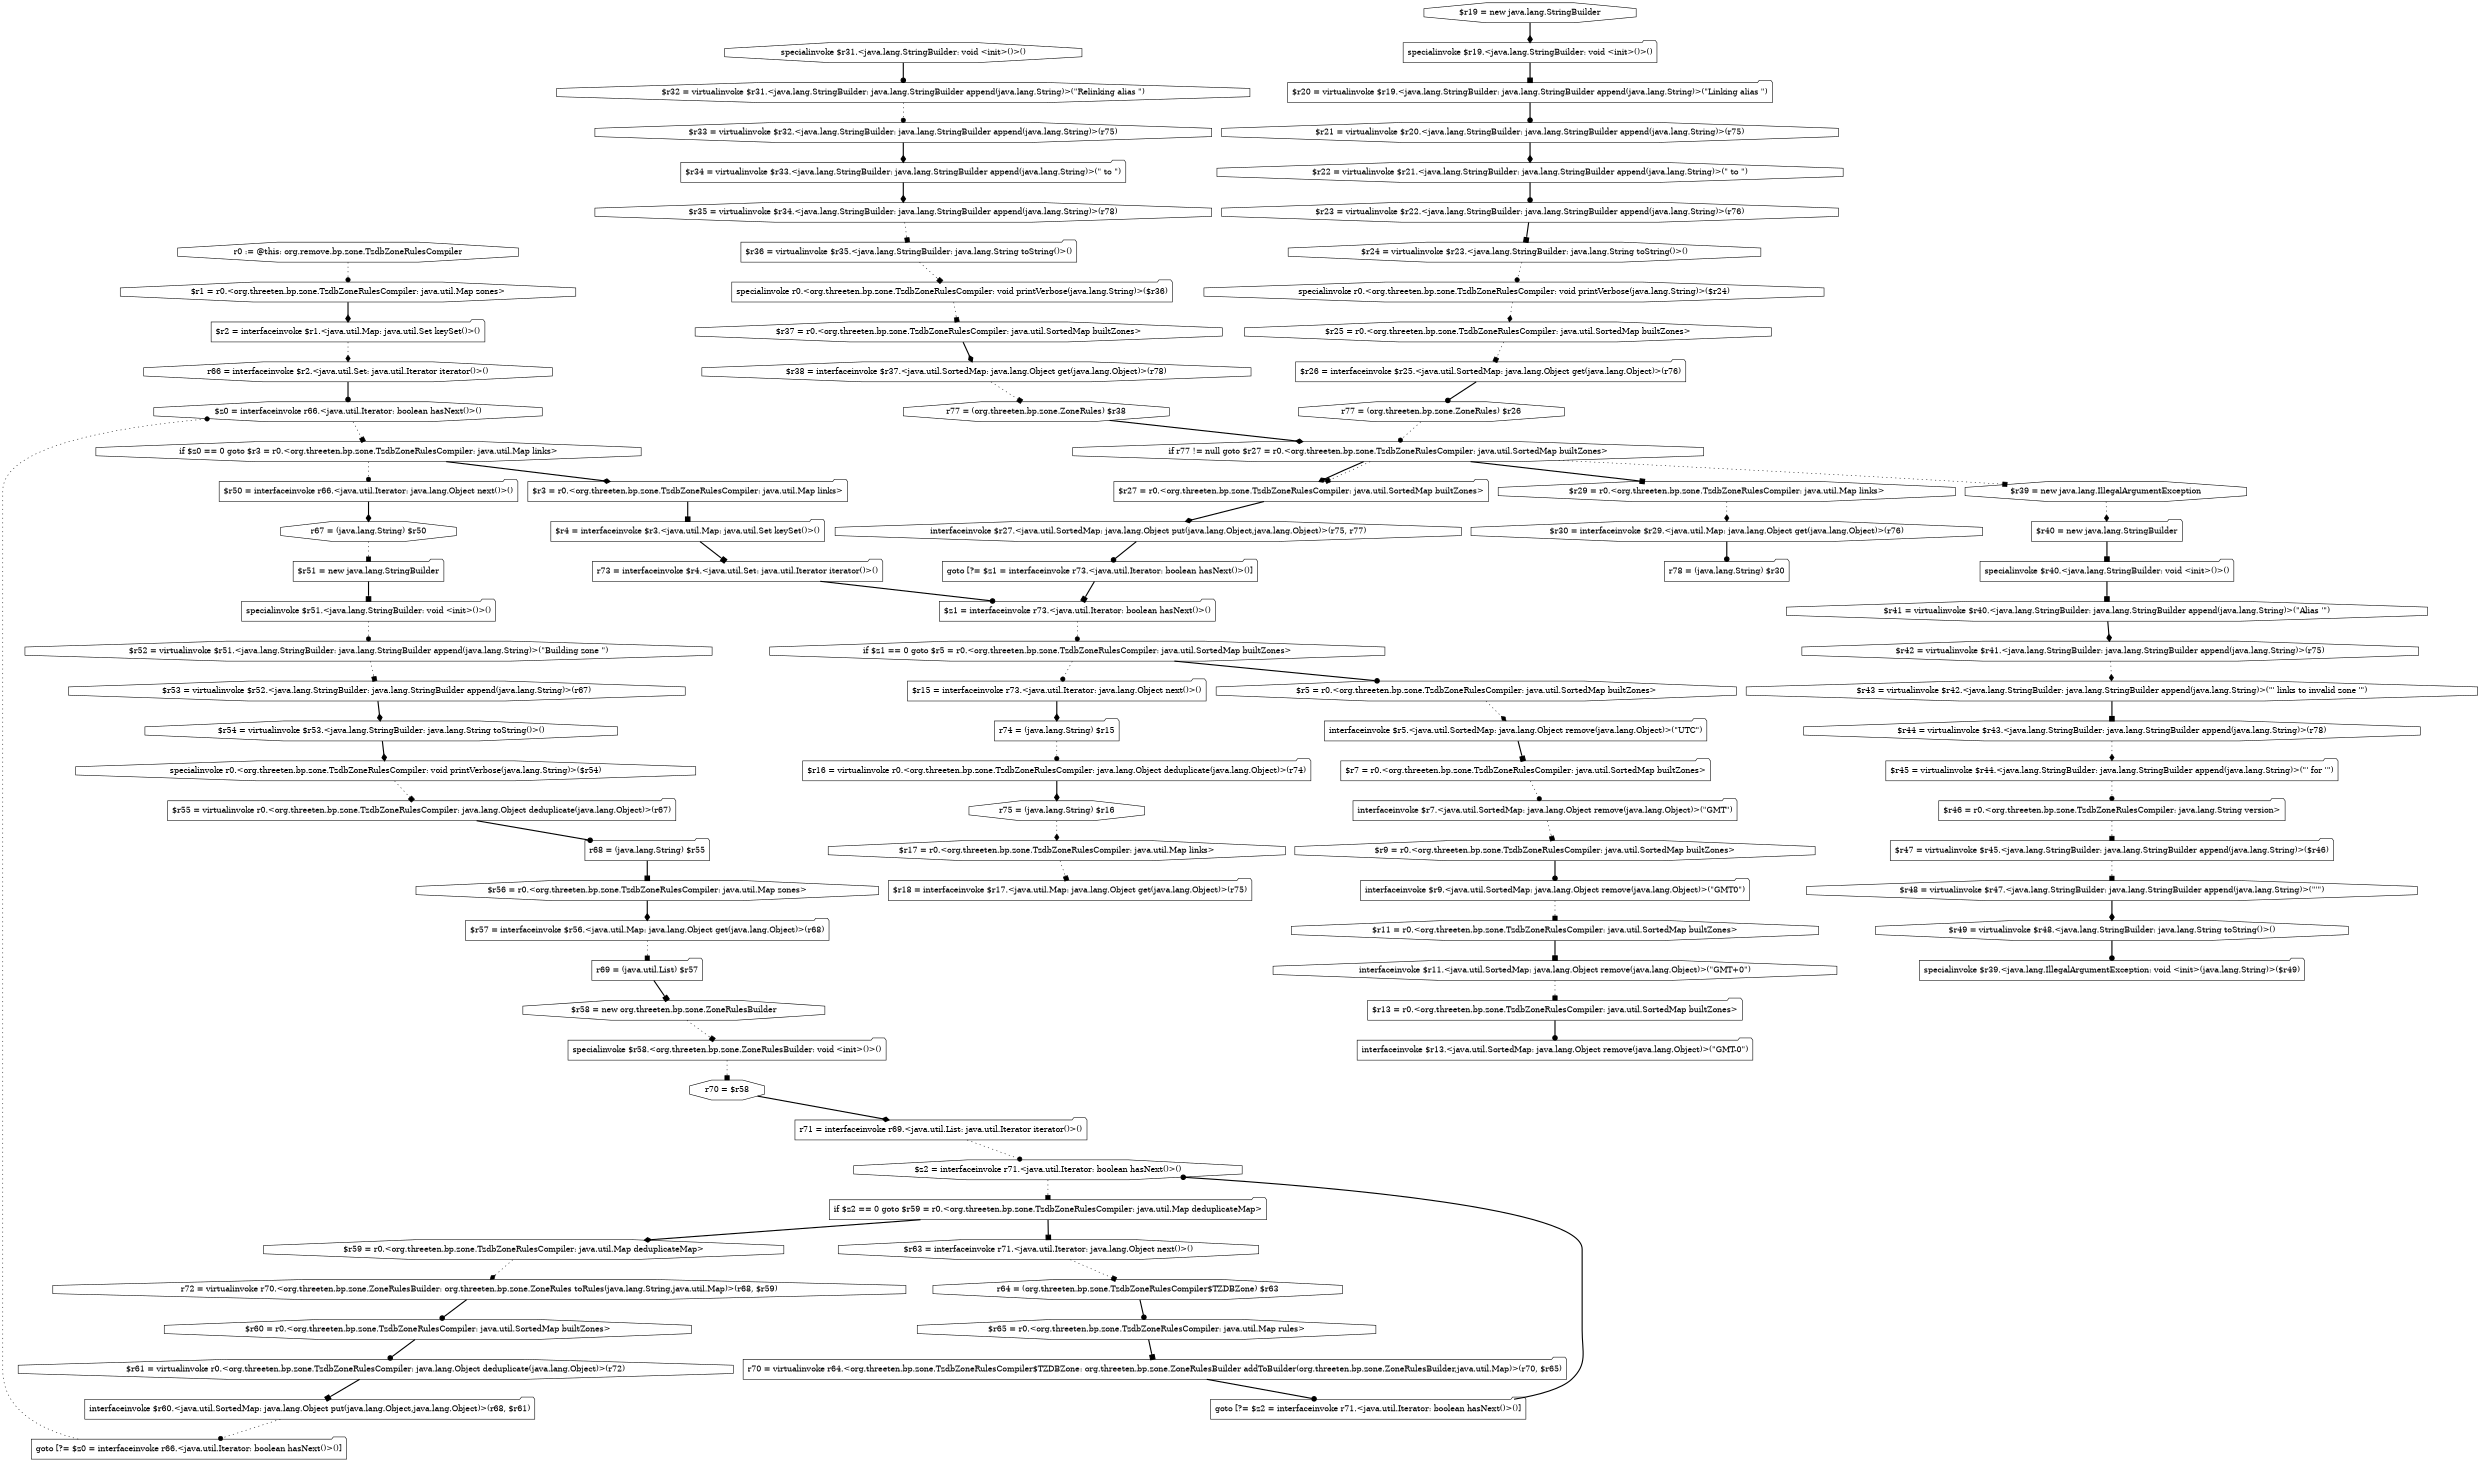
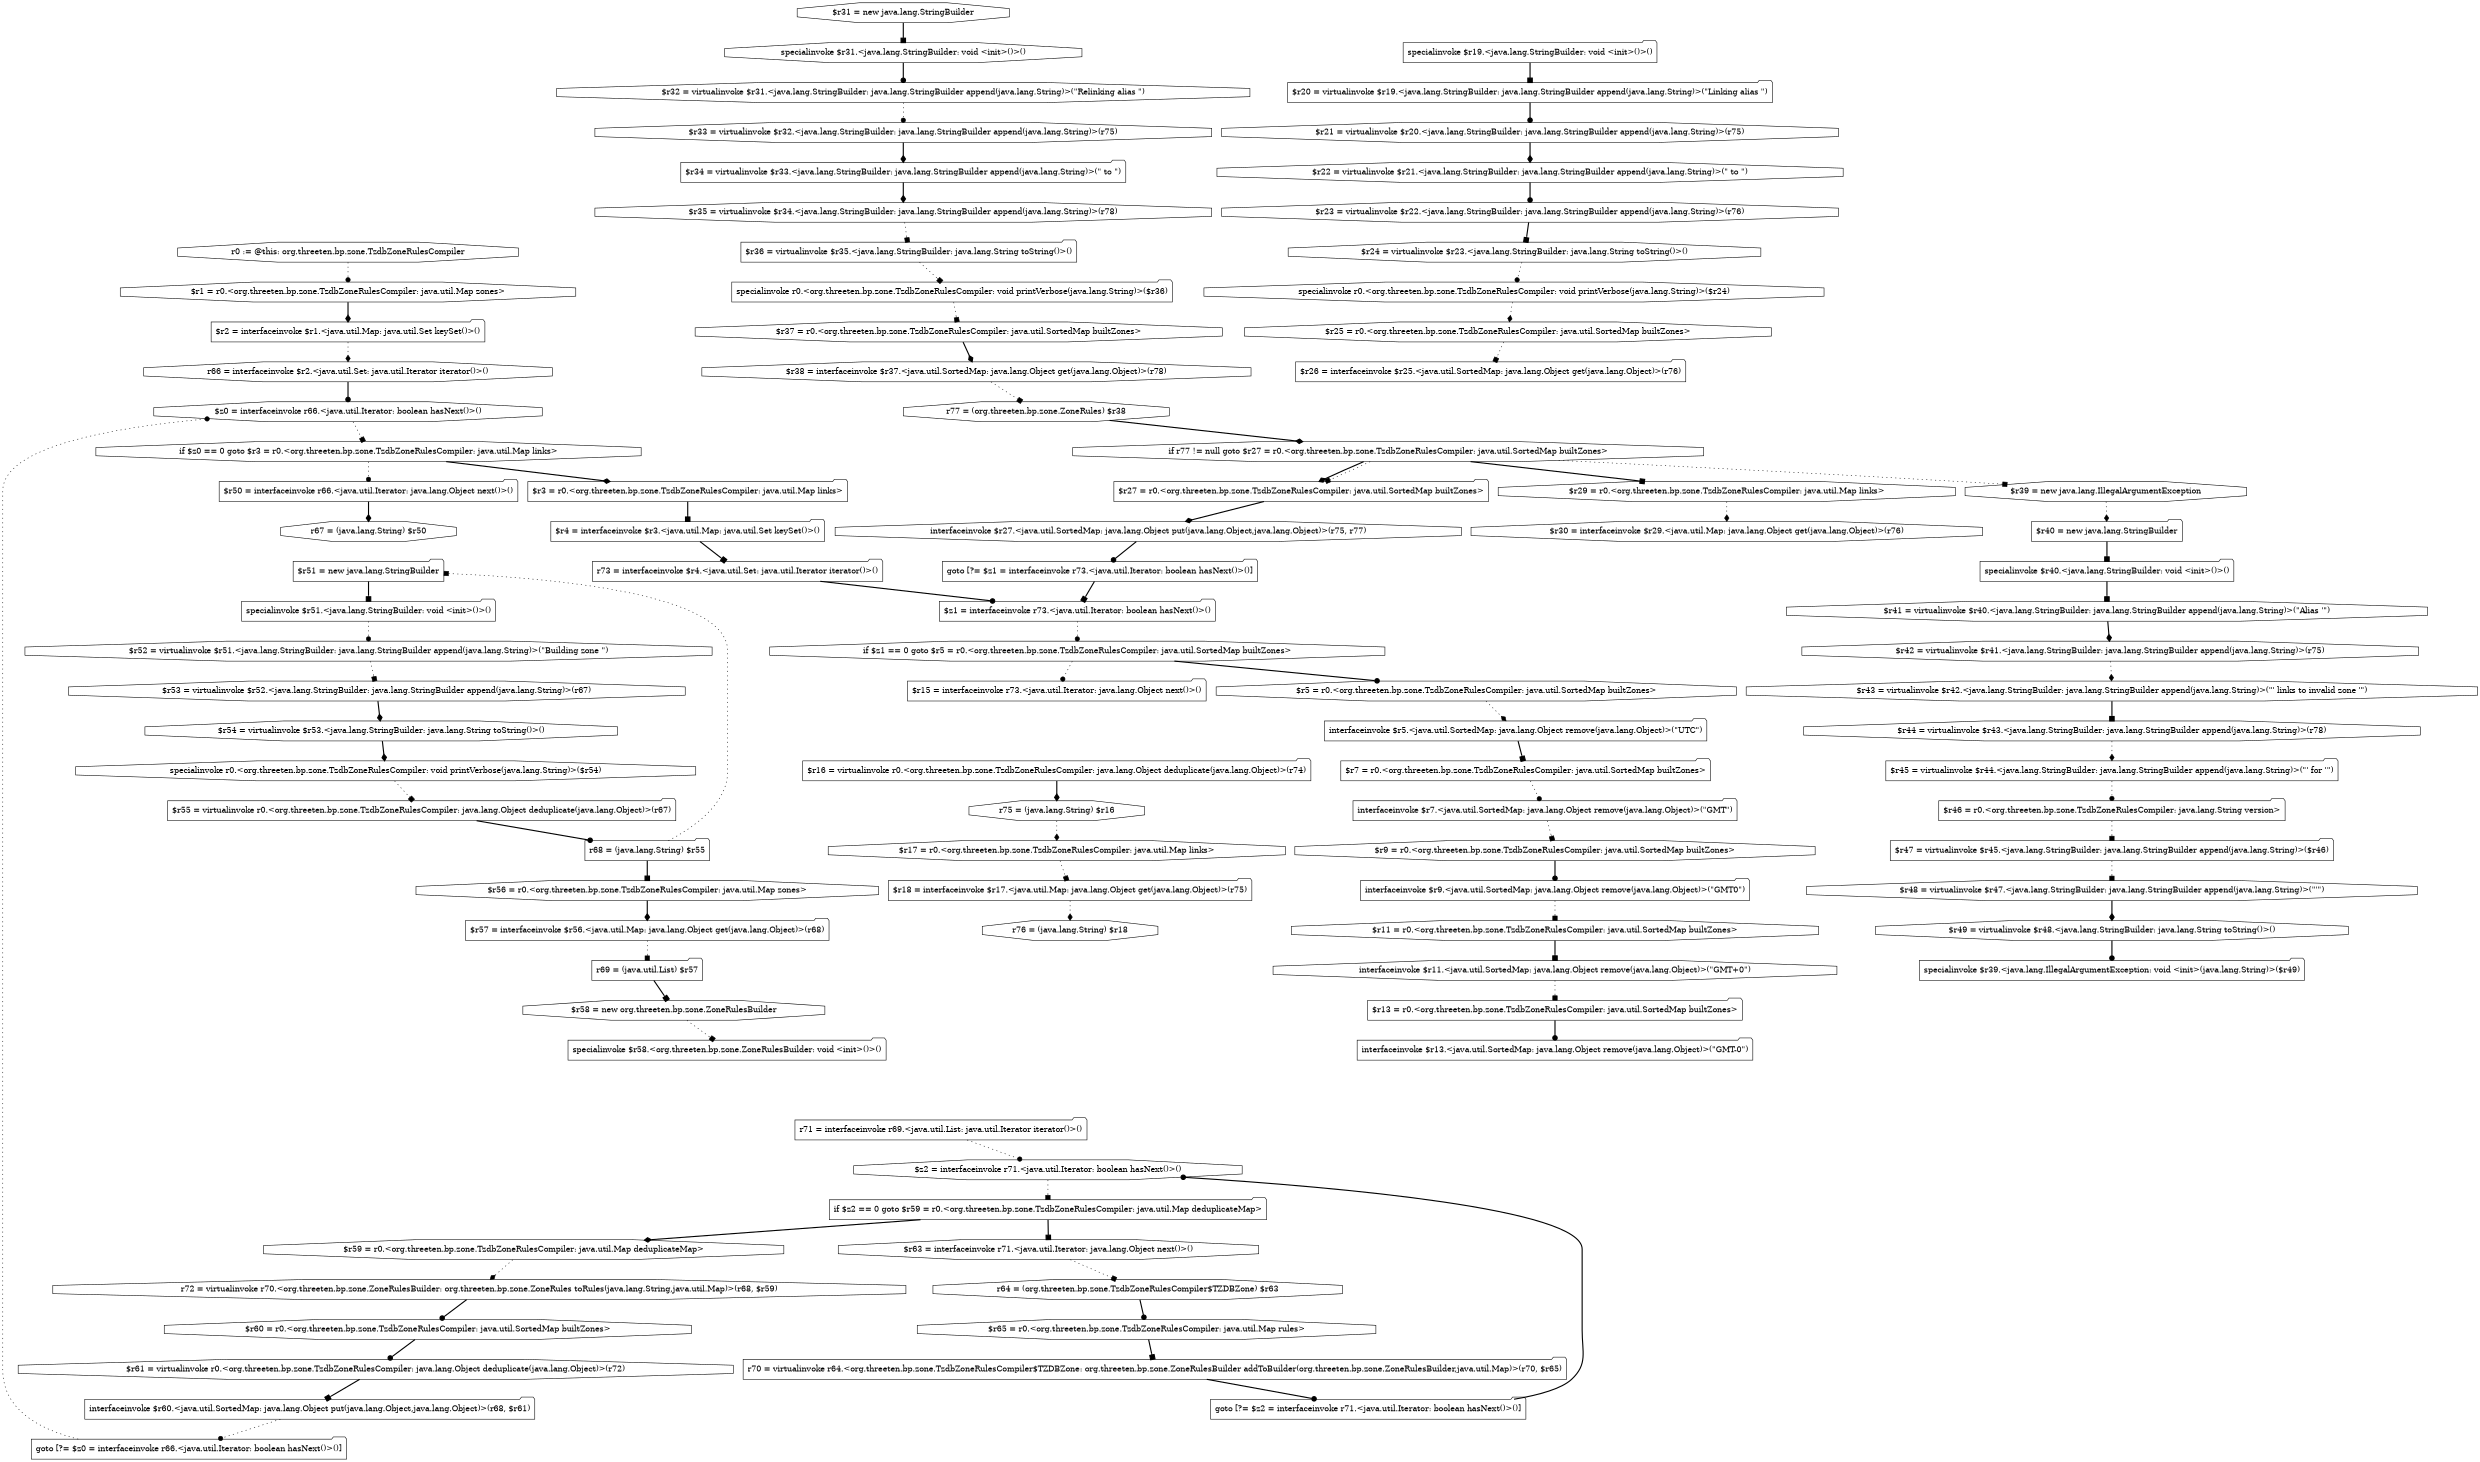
none -> (903, 13)
(1530, 13) -> none
(348, 252) -> (348, 252)
(1431, 412) -> none
(369, 549) -> (703, 618)
(1727, 571) -> none
(1057, 731) -> none
none -> (1070, 930)
(727, 1090) -> none
